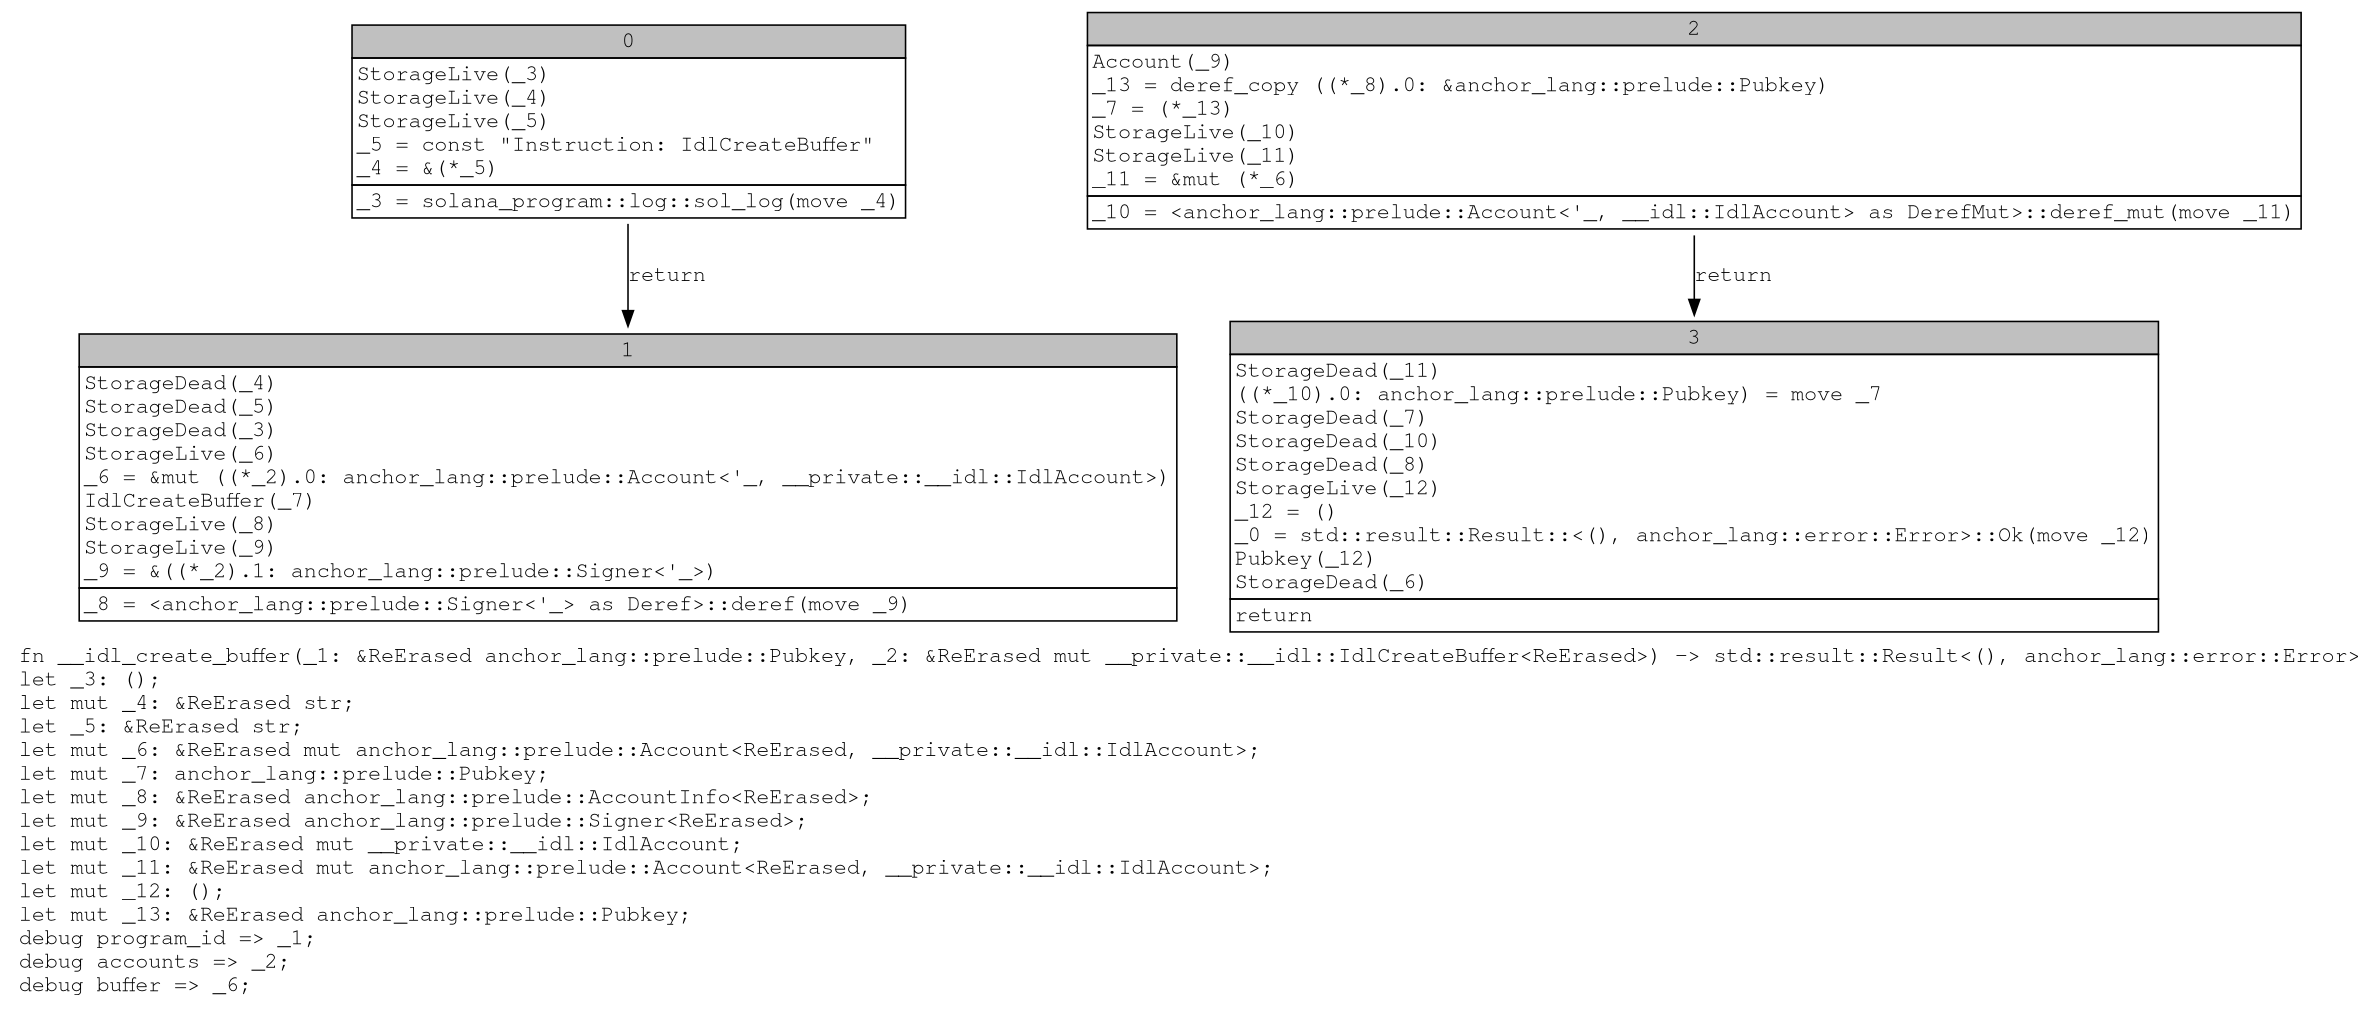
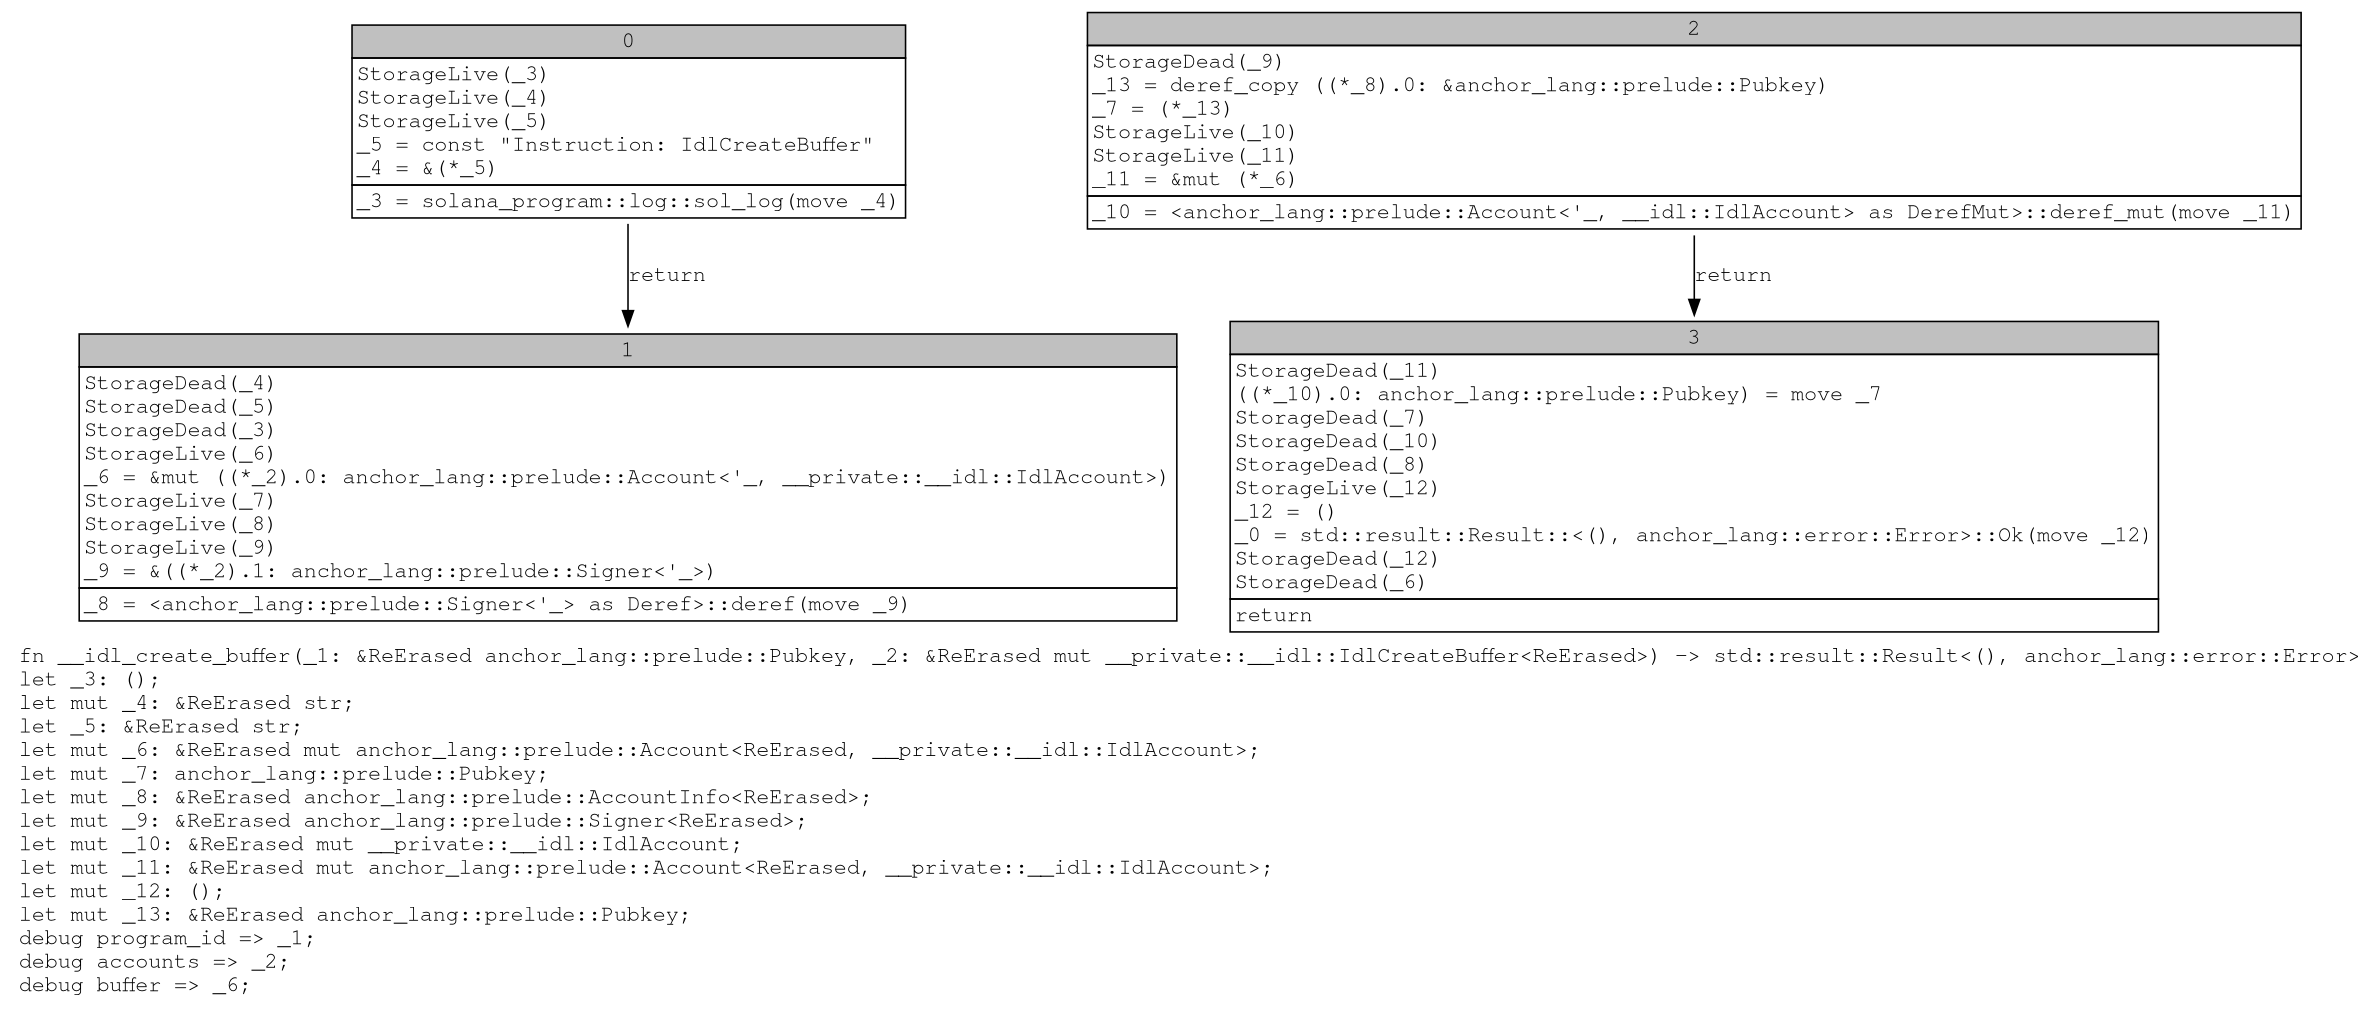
(1163, 61) -> (1189, 61)
(201, 500) -> (181, 500)
(1306, 558) -> (1339, 558)
